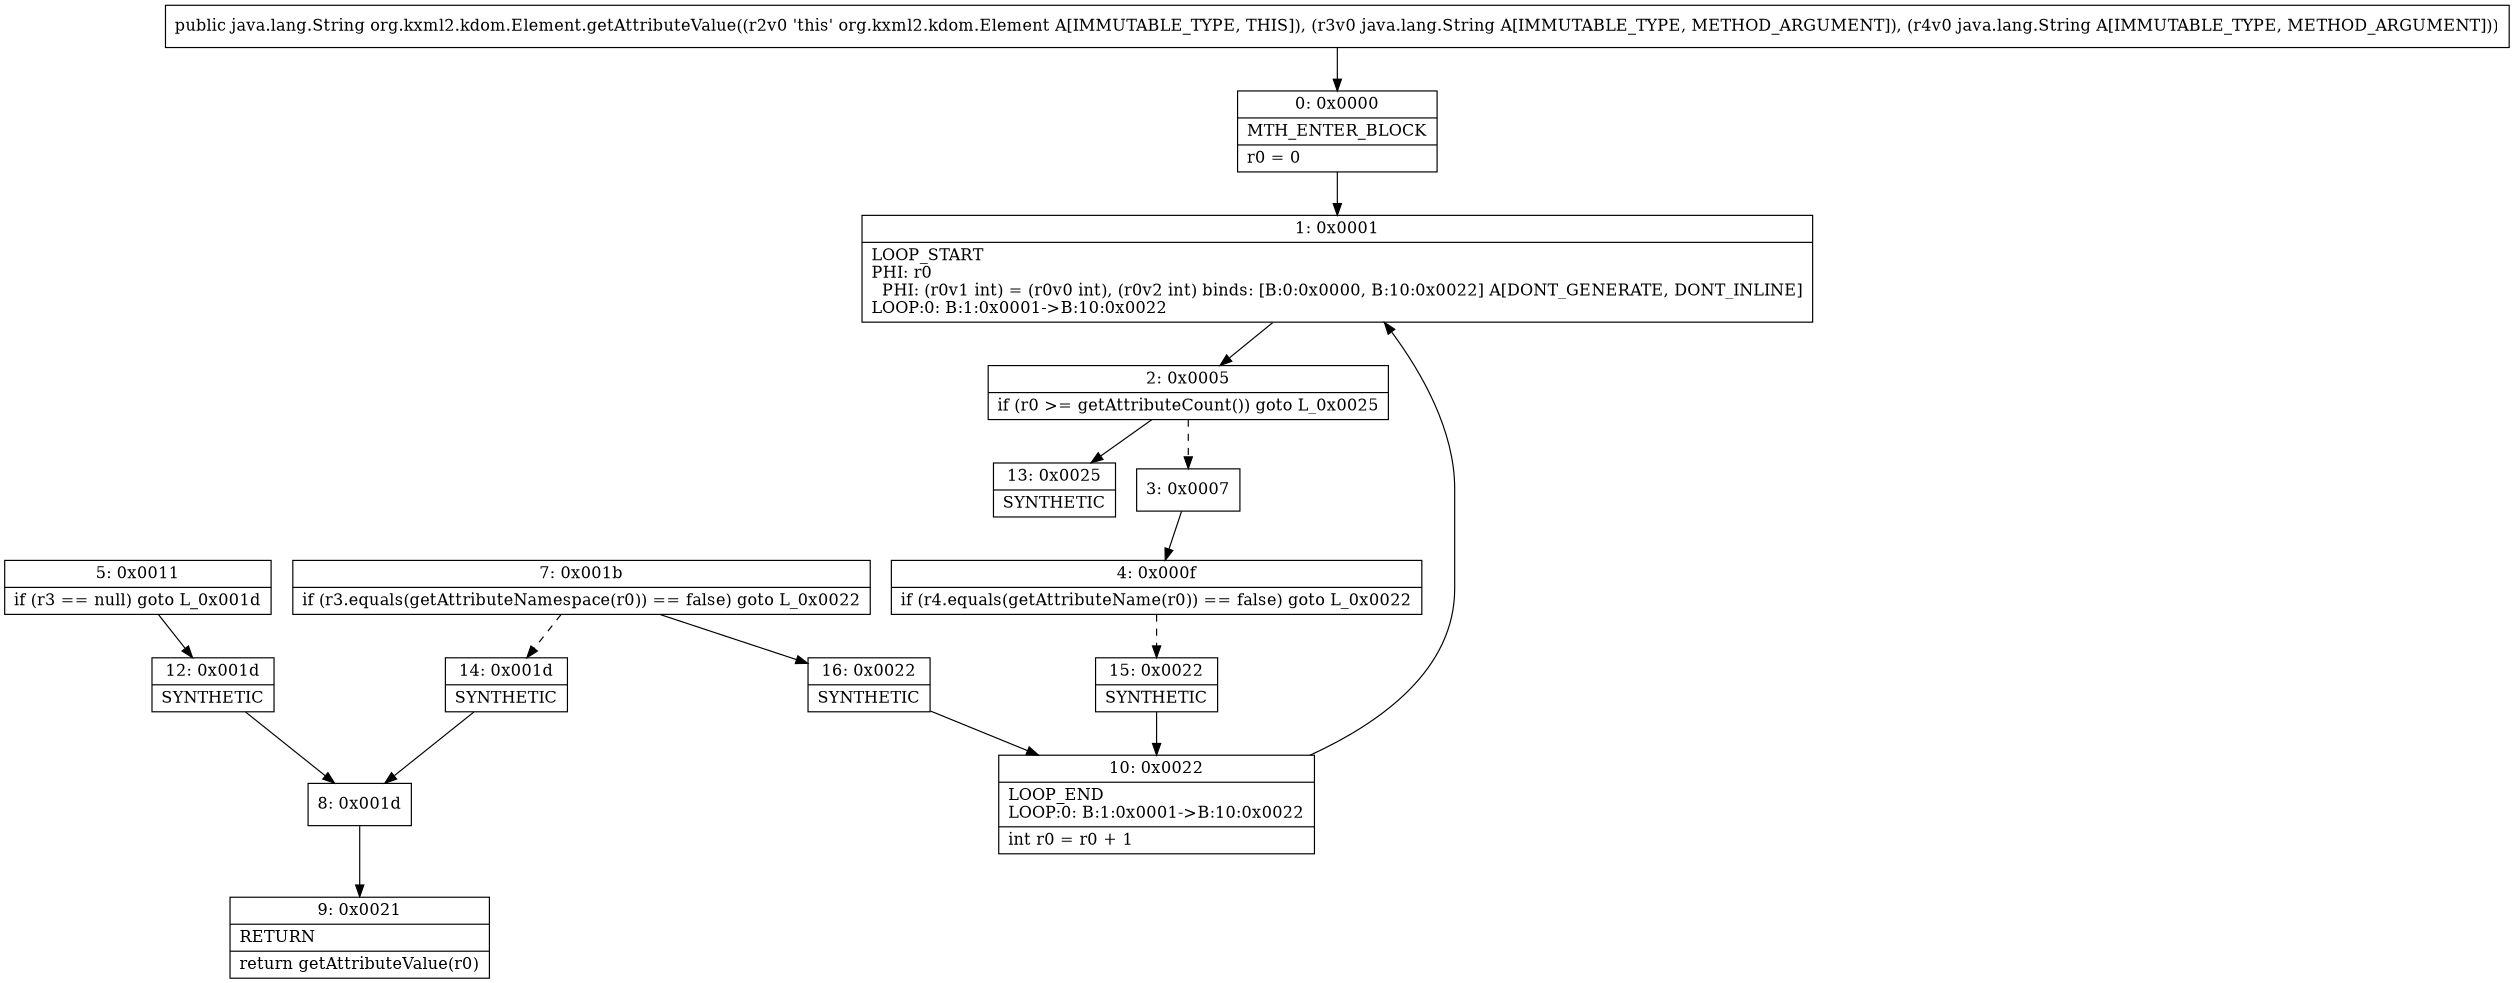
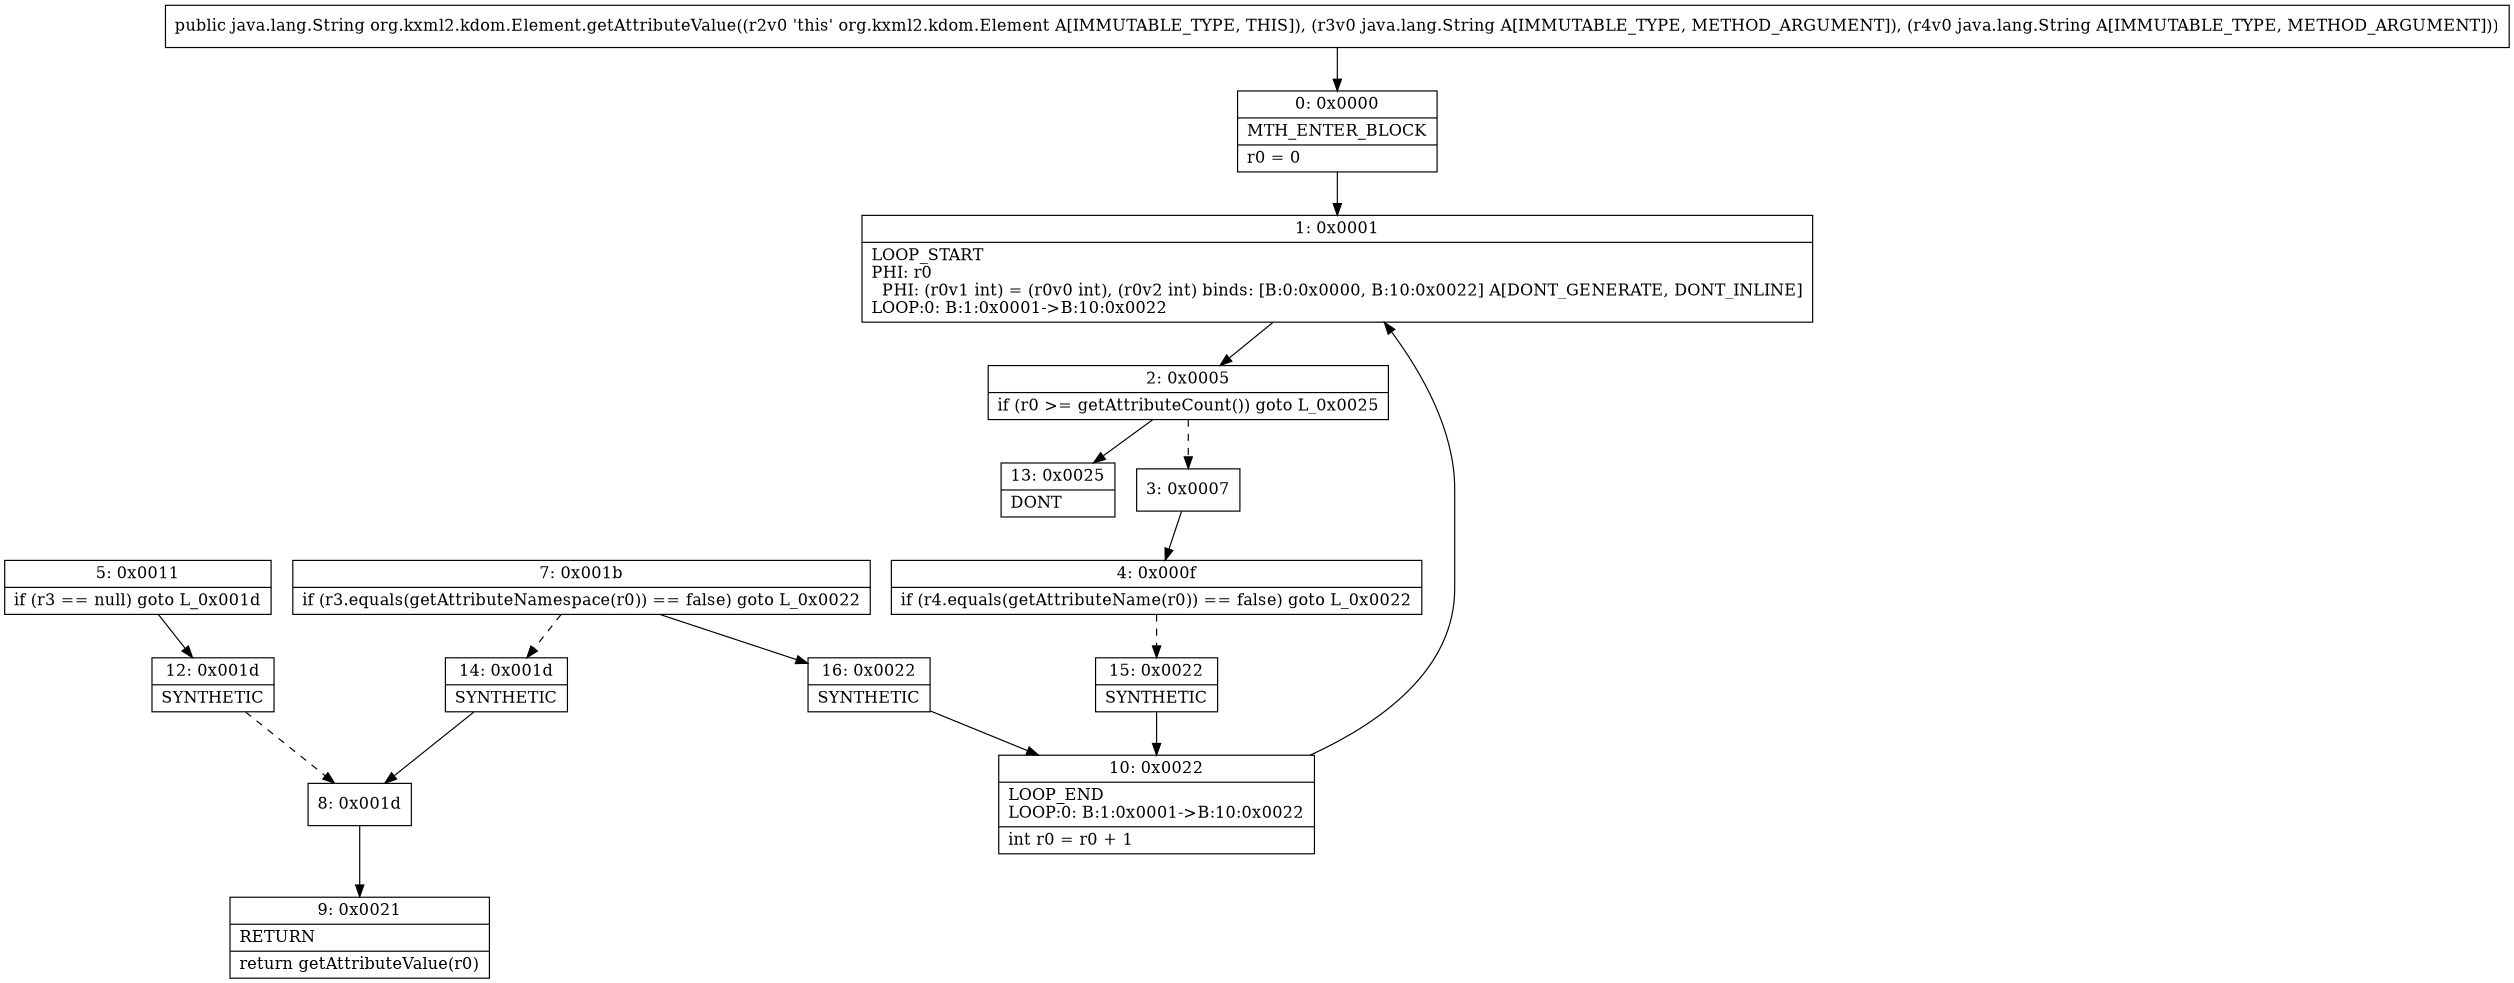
(1054, 503) -> (1036, 503)
(285, 744) -> (285, 744)
